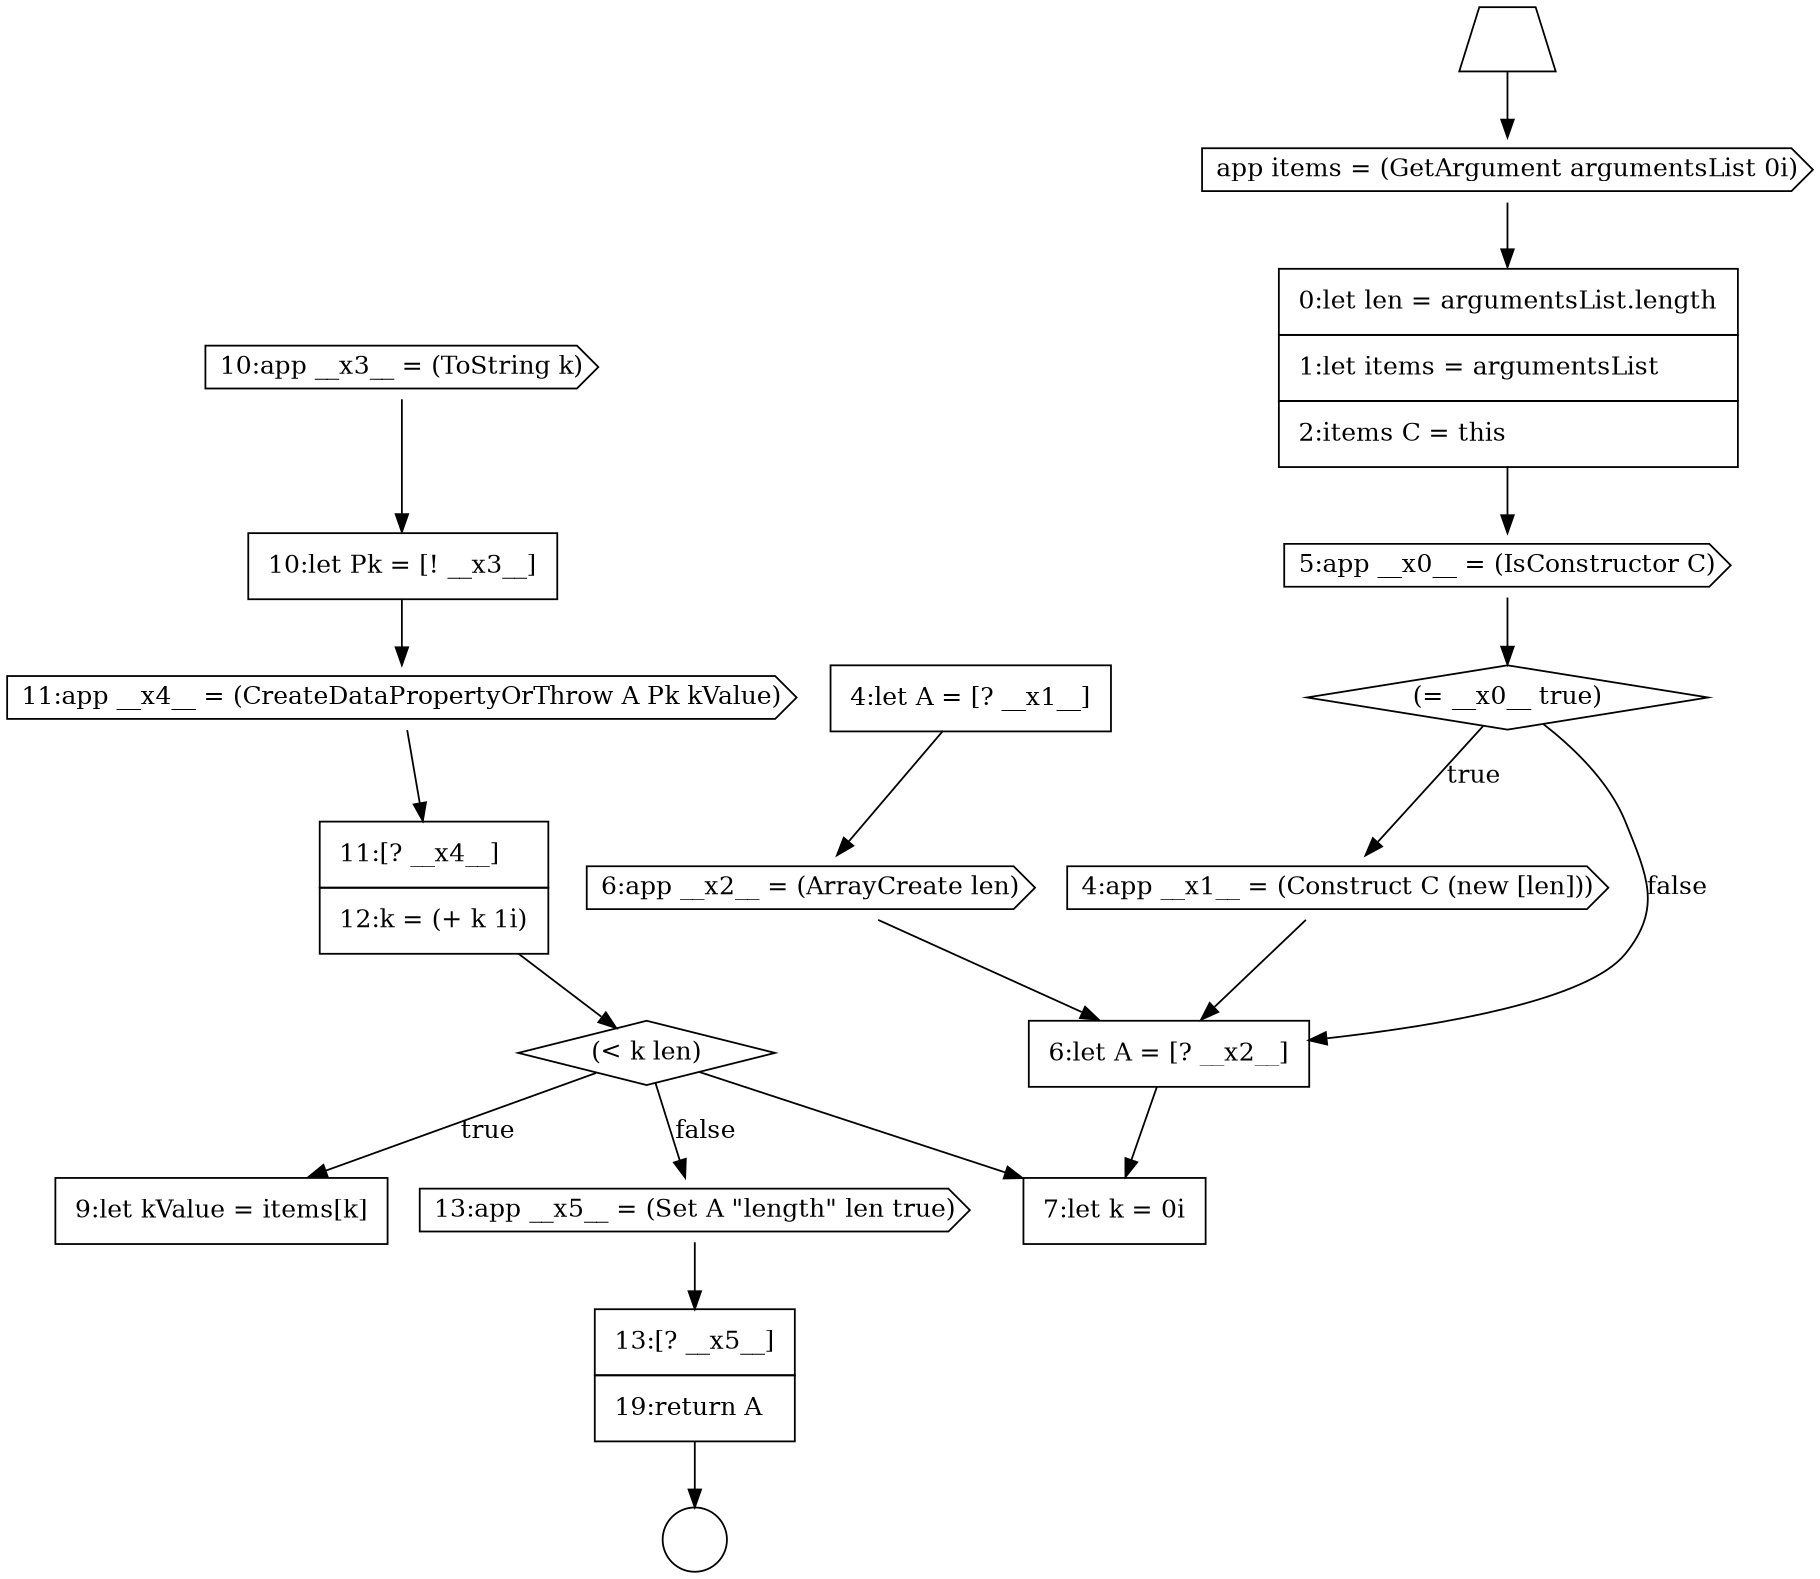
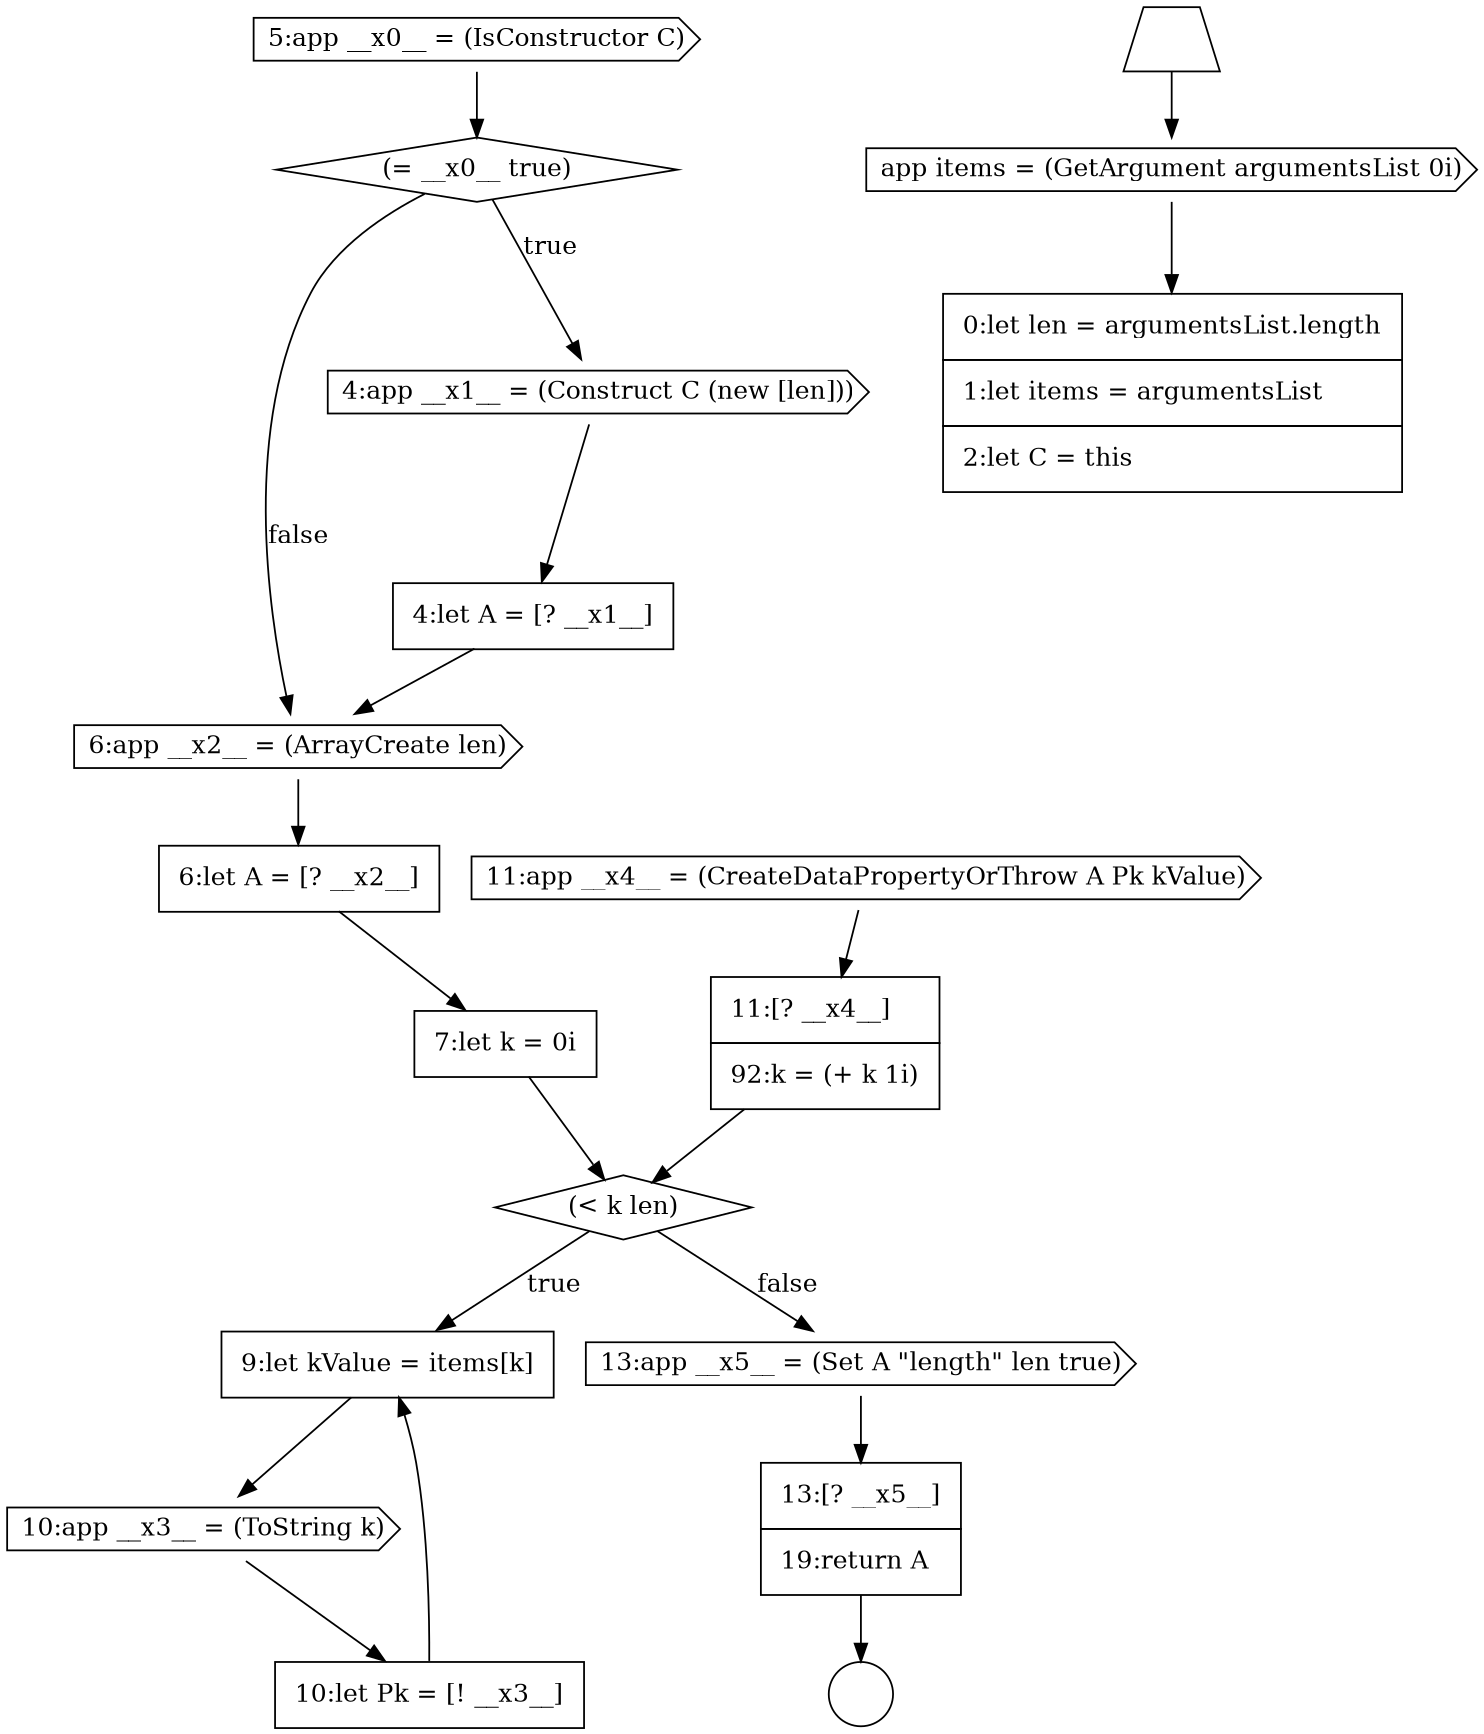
(1403, 433) -> (1048, 458)
(1507, 491) -> none
(402, 623) -> (425, 1537)
(434, 920) -> (825, 1075)
(1260, 963) -> (568, 495)
(1609, 968) -> (273, 416)
(852, 1122) -> (561, 1121)
none -> (302, 1441)
